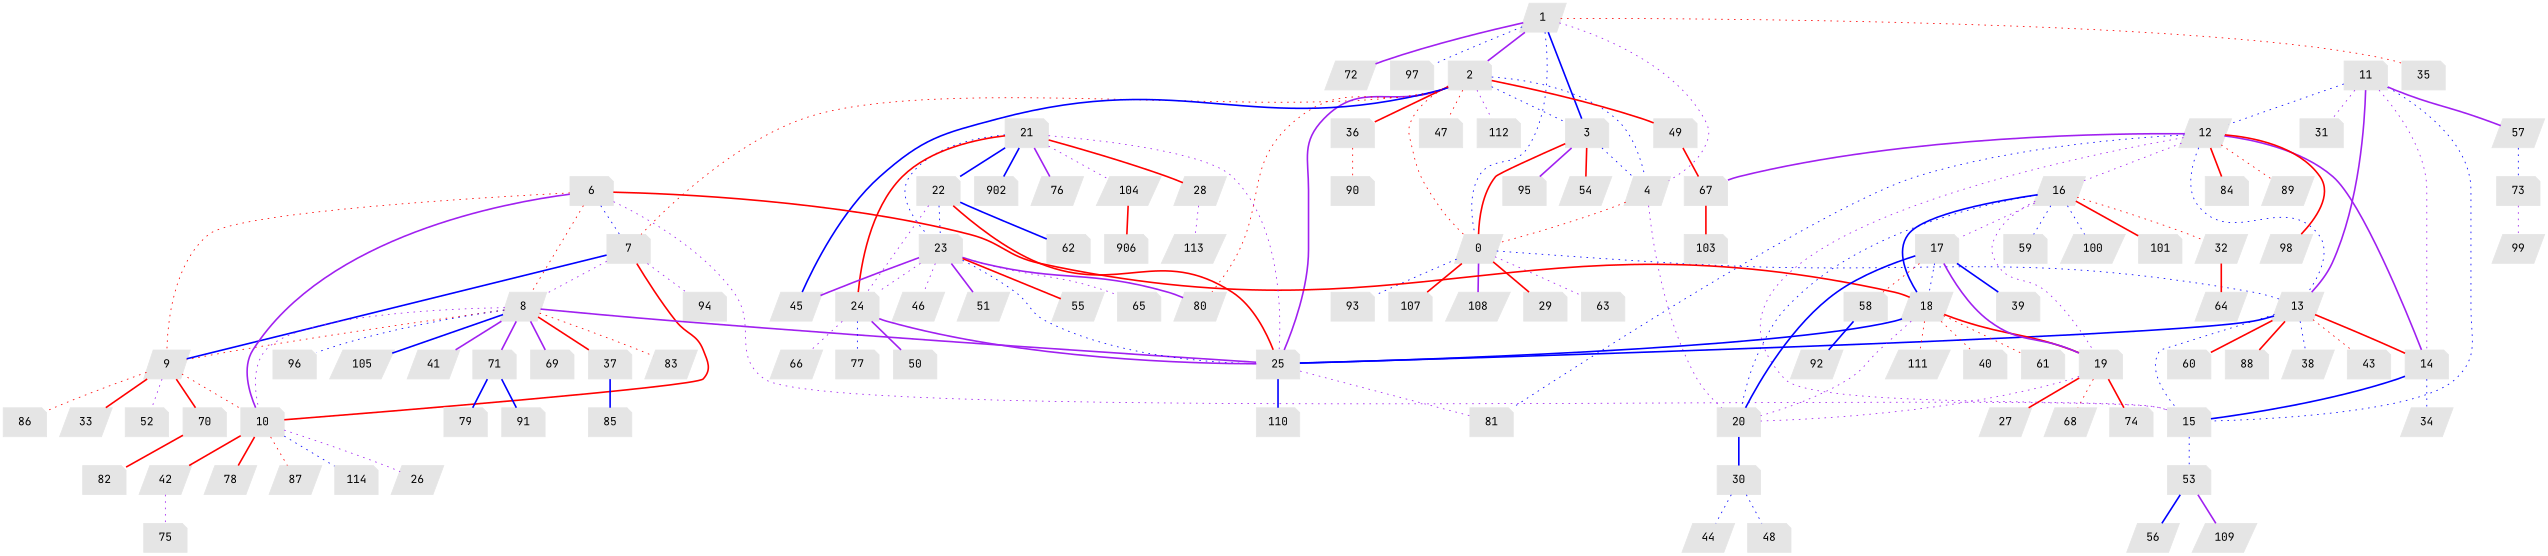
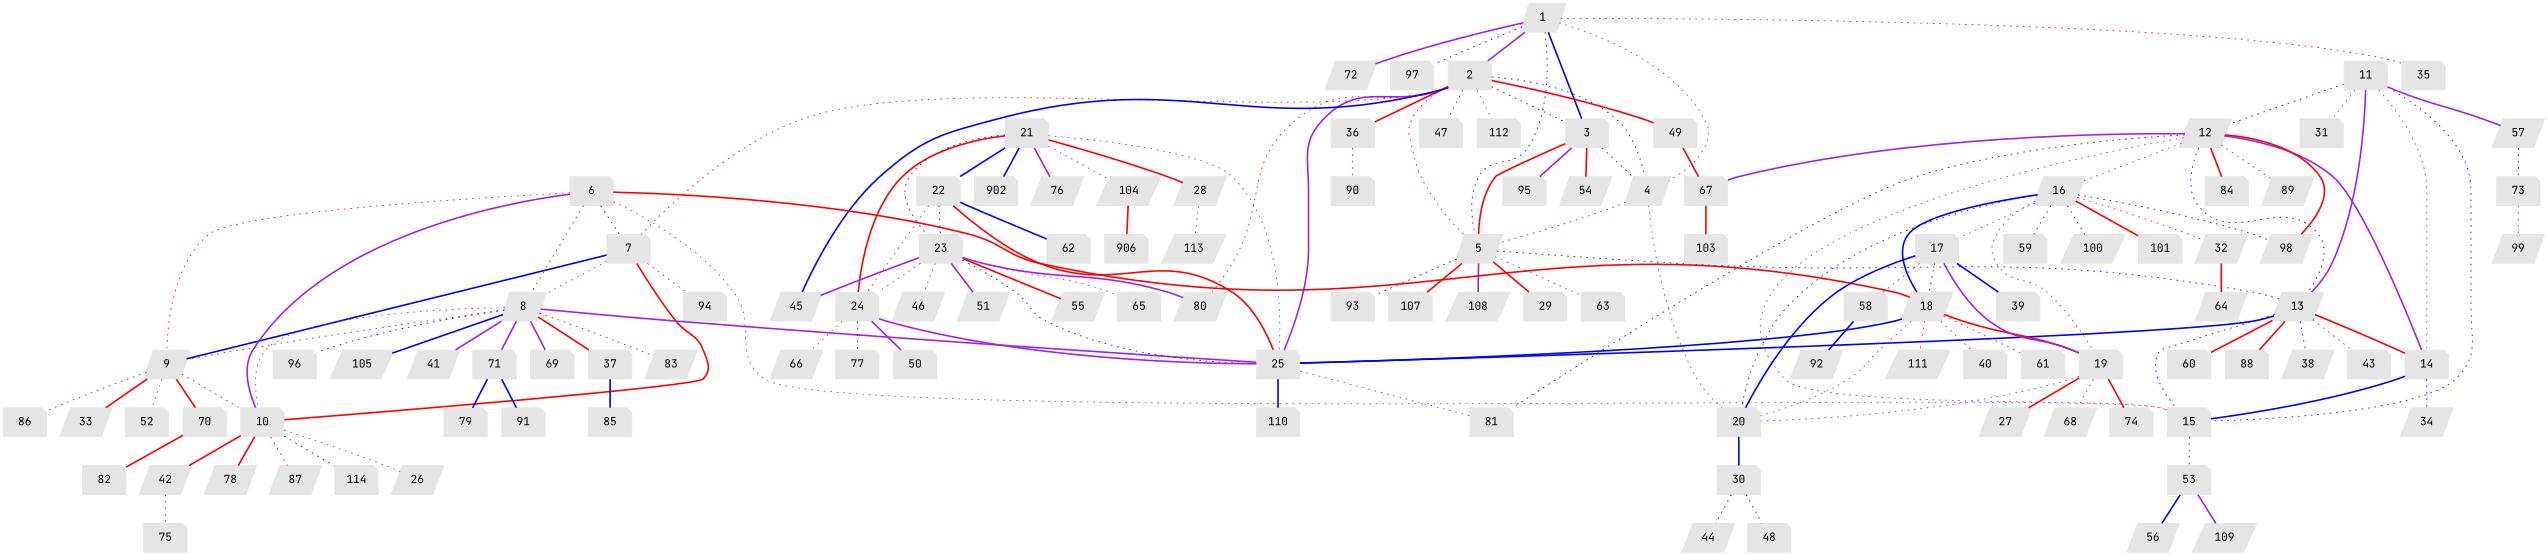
none -> (2174, 214)
(1479, 249) -> (1479, 249)
